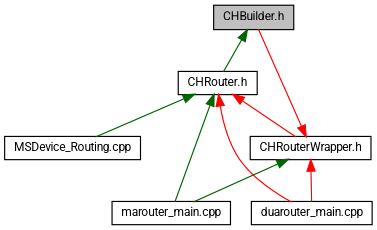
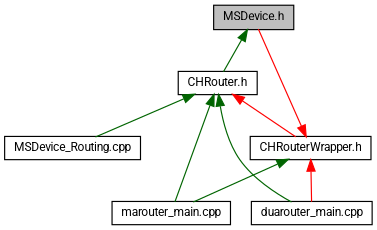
(254, 17) -> (254, 17)
(243, 164) -> (243, 164)
